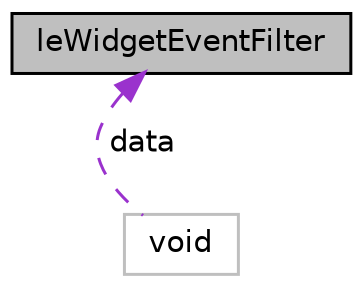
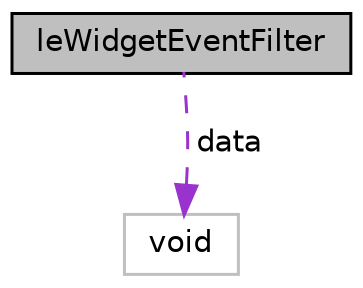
(99, 159) -> (187, 129)
